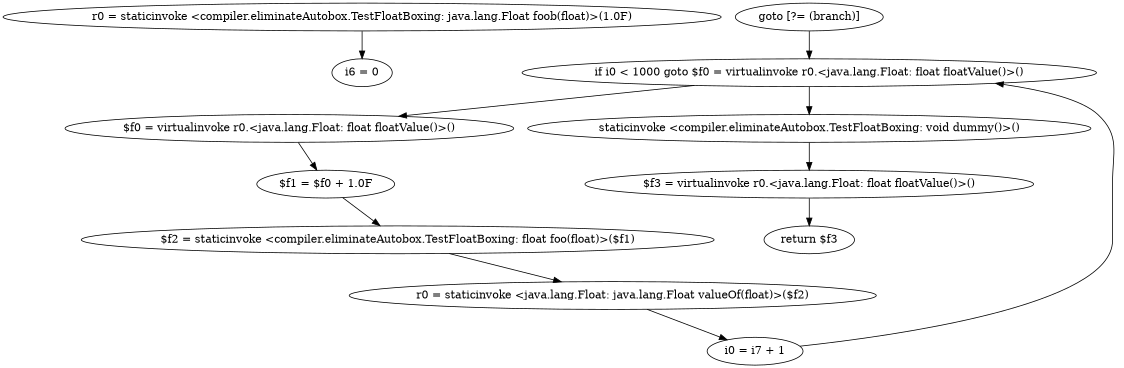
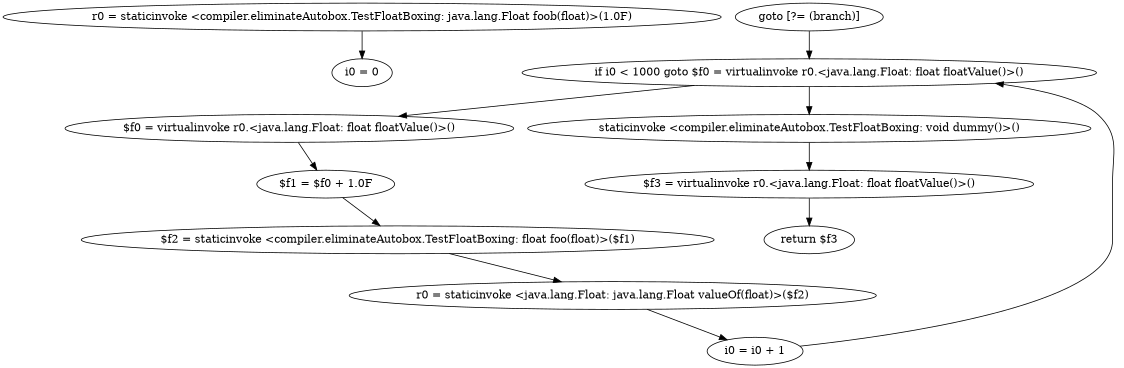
(362, 73) -> (362, 73)
(755, 351) -> (755, 351)
